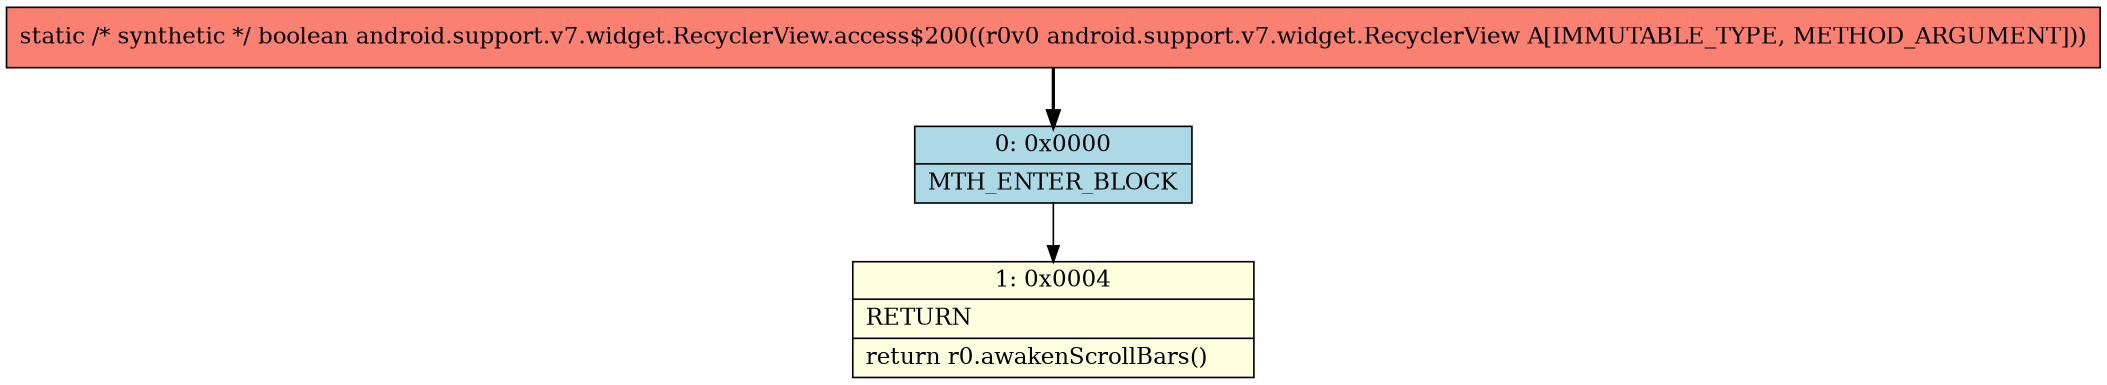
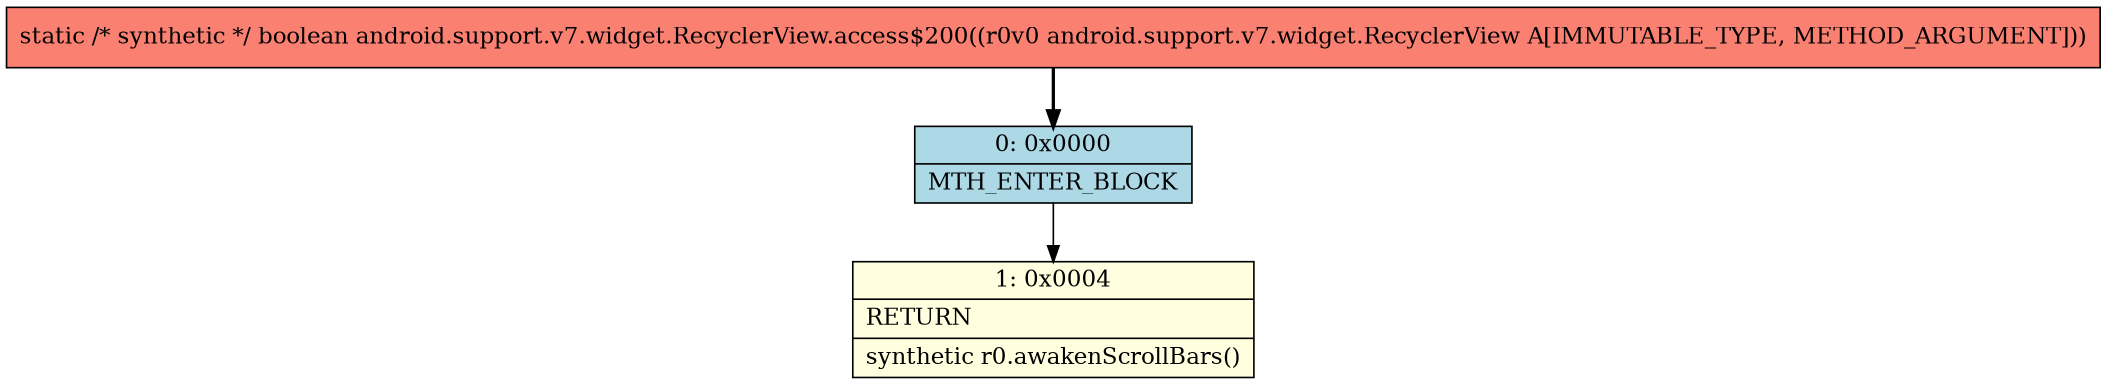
(1037, 357) -> (1053, 357)
